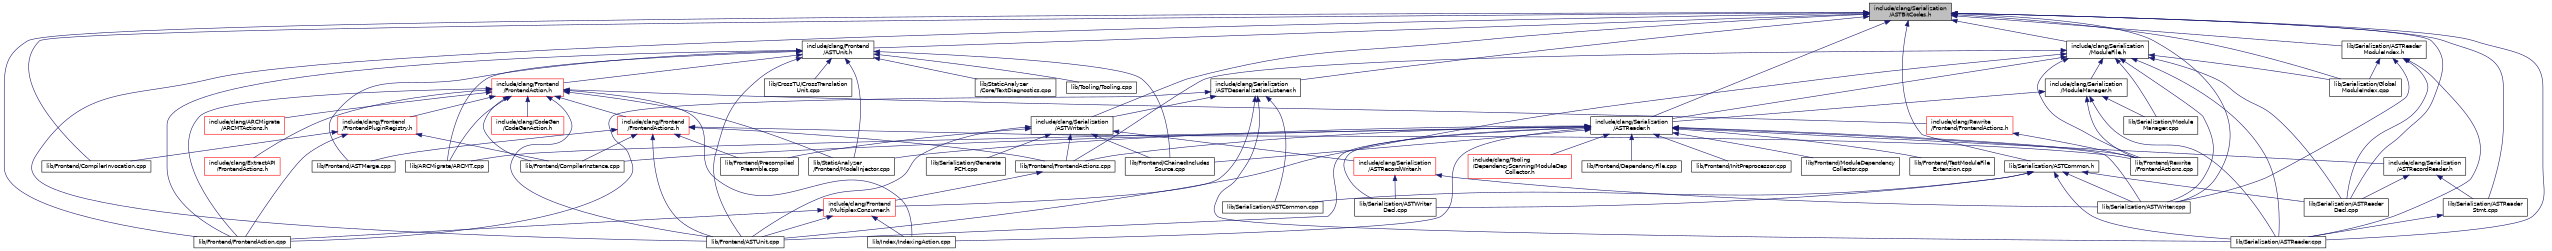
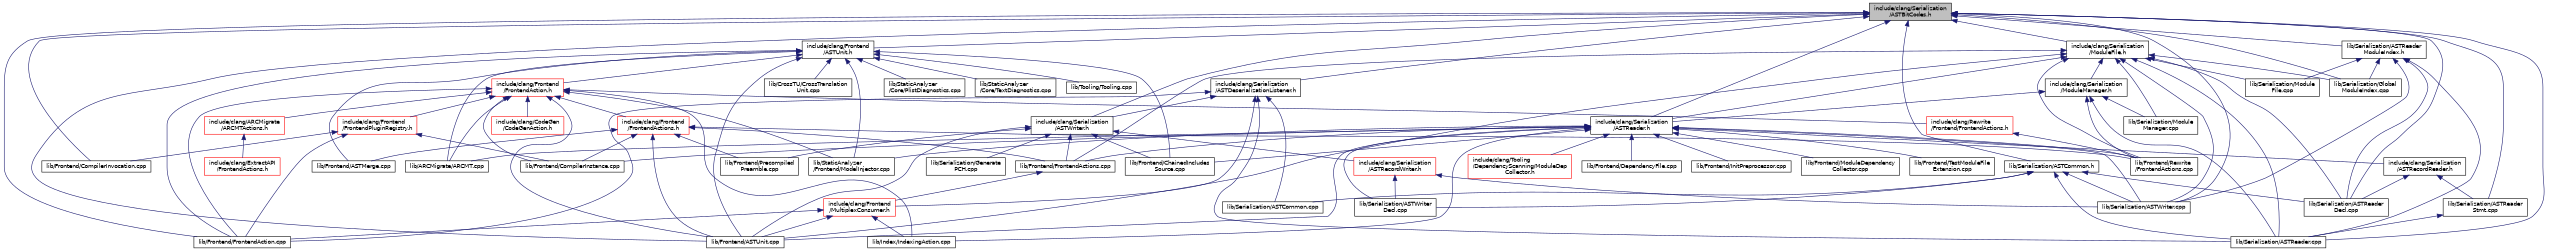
none -> (925, 88)
none -> (2282, 88)
(341, 114) -> (243, 149)
